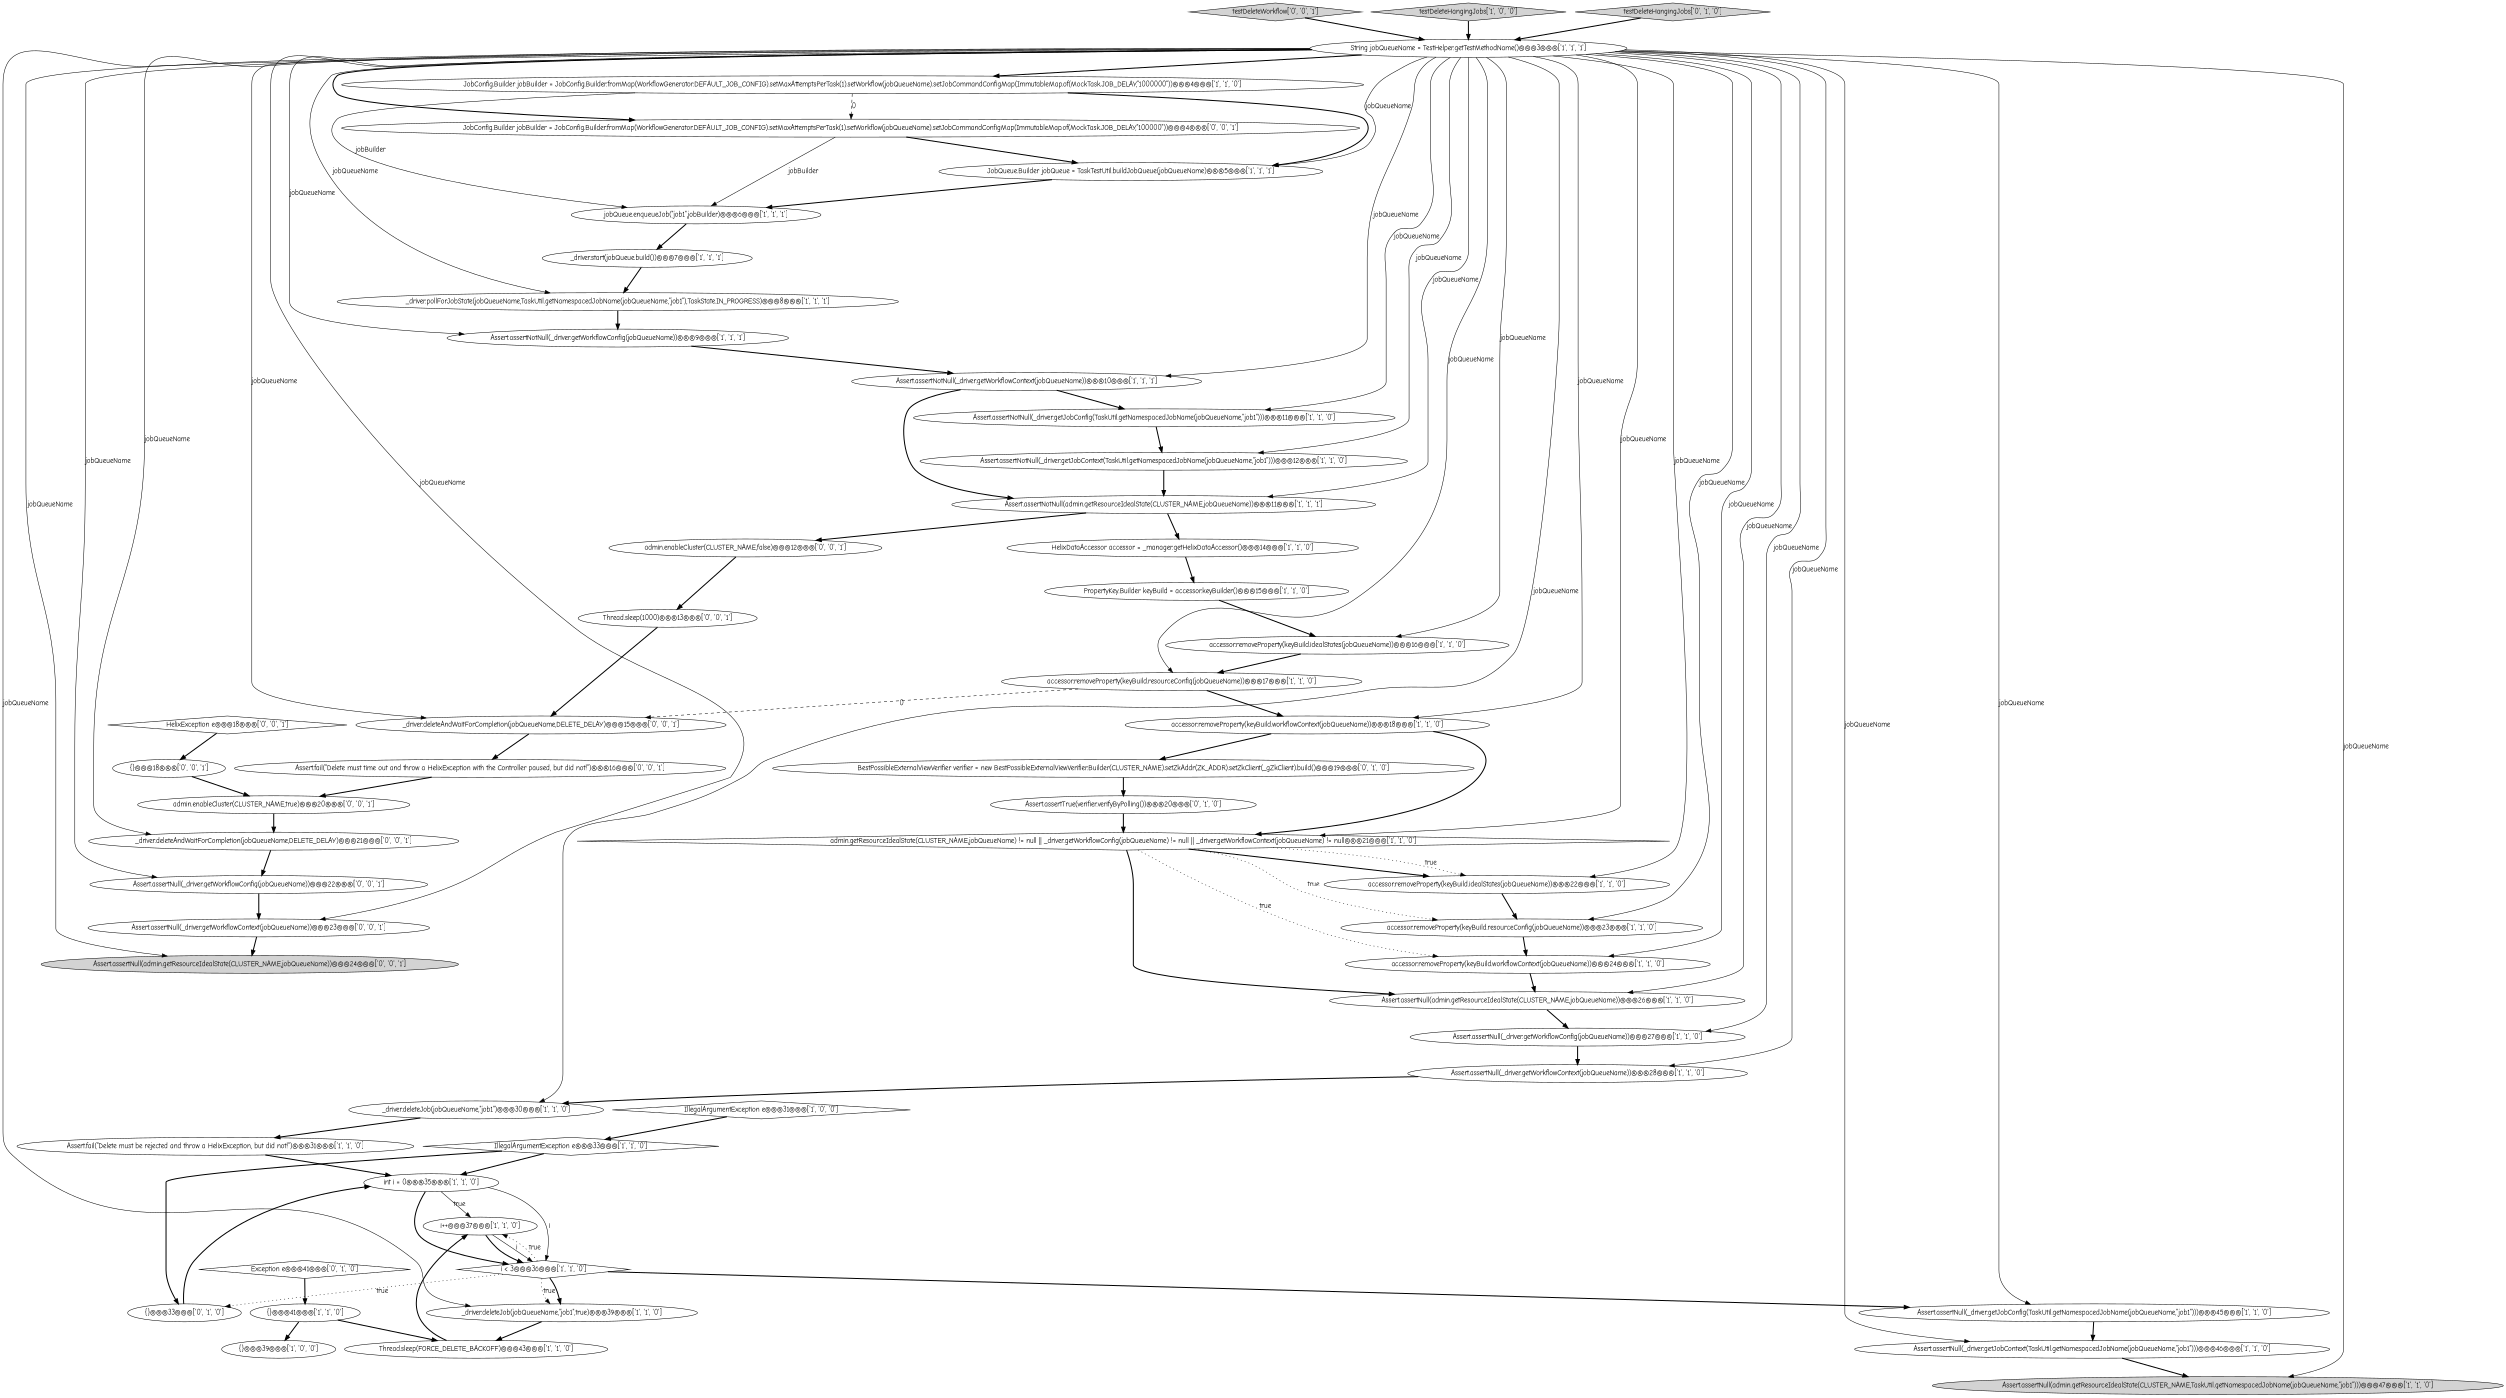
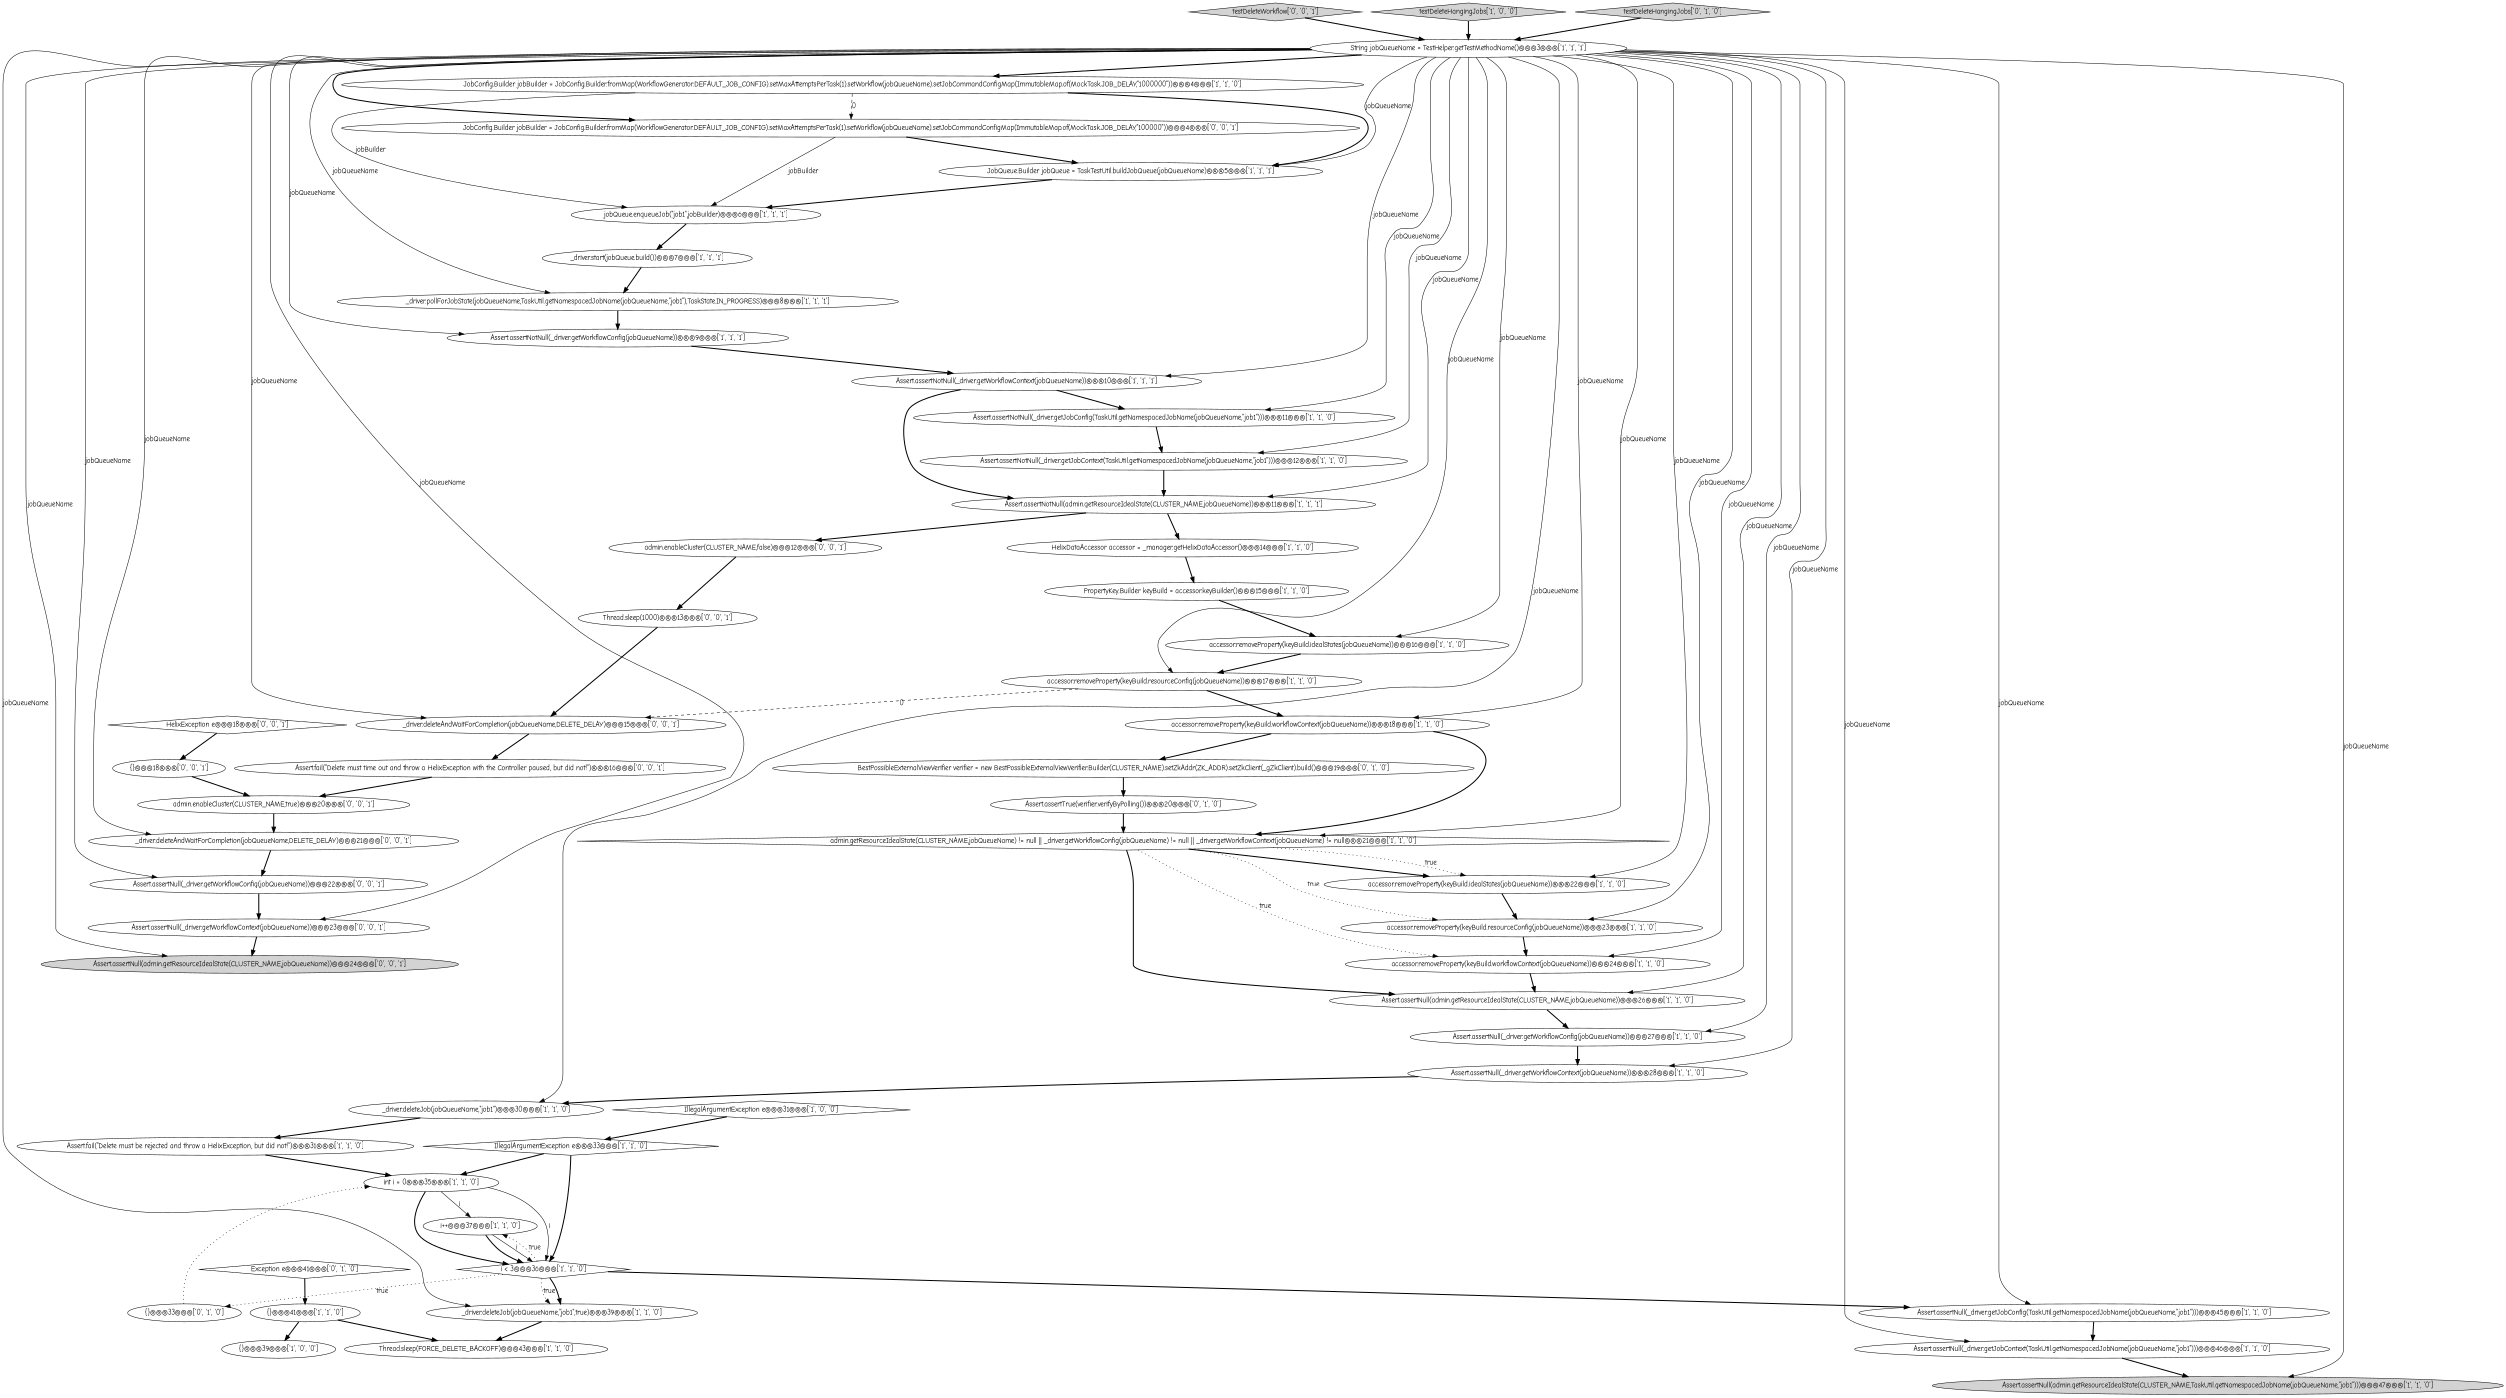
(274, 1168) -> (566, 1207)
(460, 1204) -> (460, 1204)
(252, 1218) -> (252, 1218)
(419, 1288) -> none
